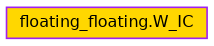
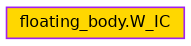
(107, 23) -> (95, 23)
